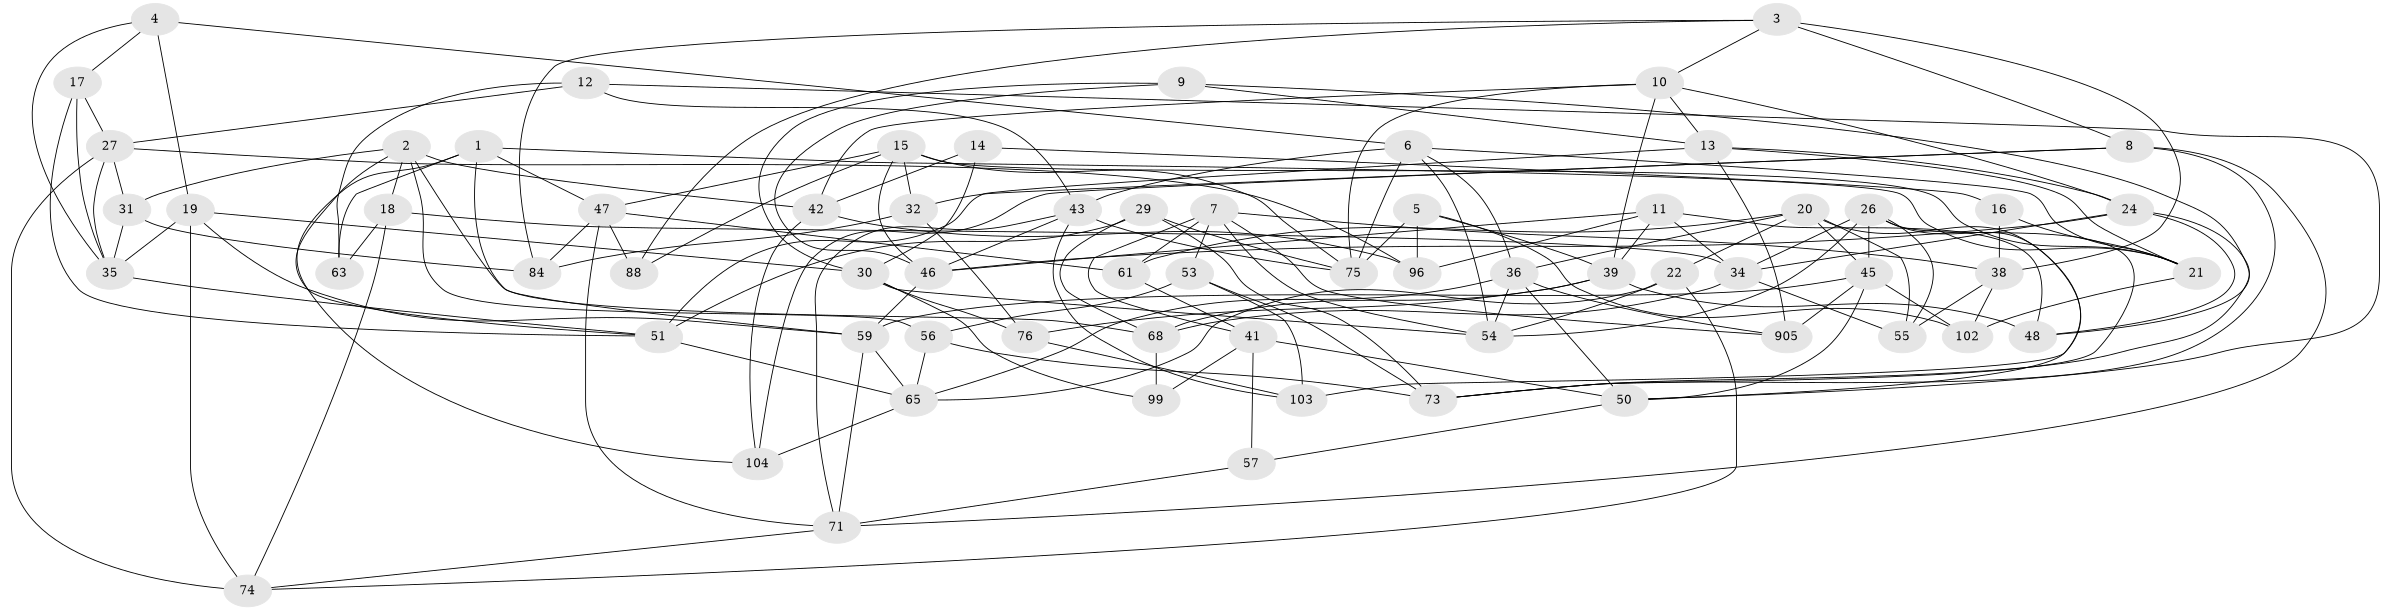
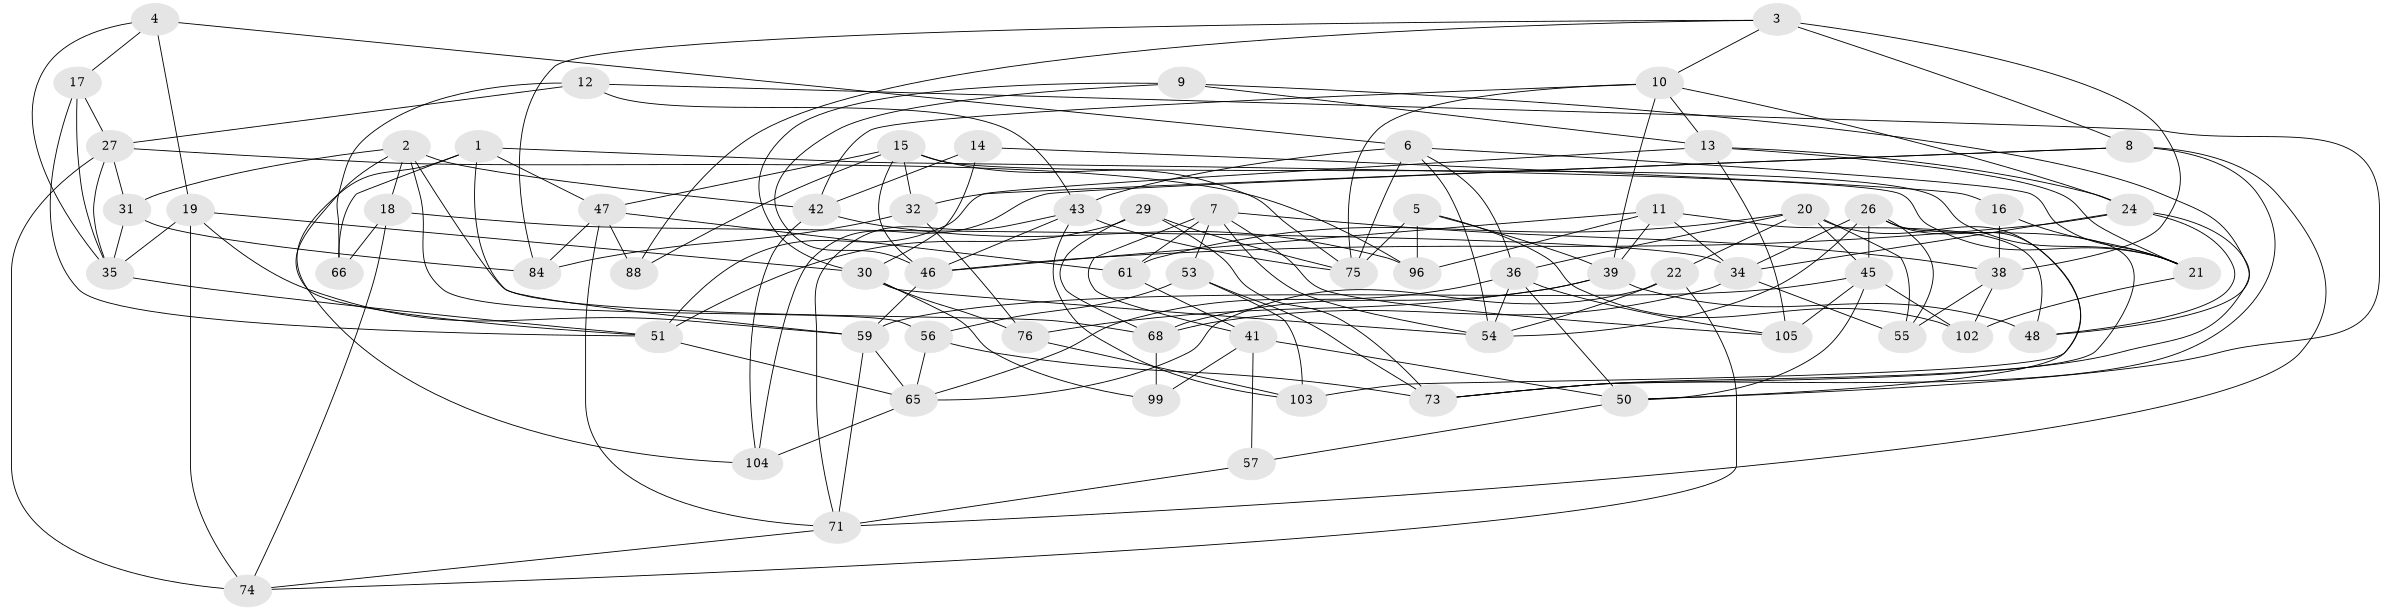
(340, 273) -> (340, 273)
(1787, 337) -> (1787, 337)
